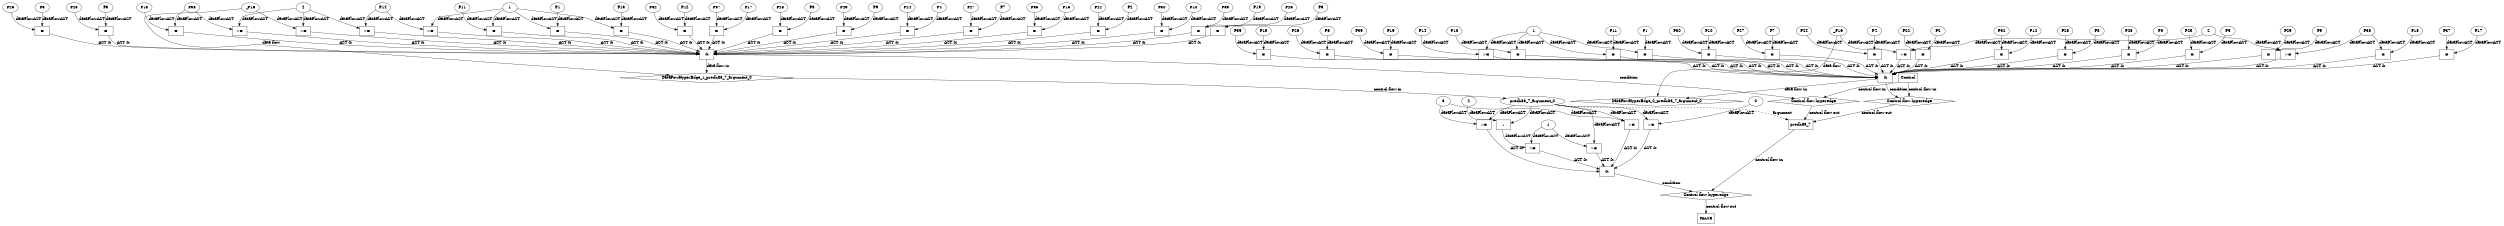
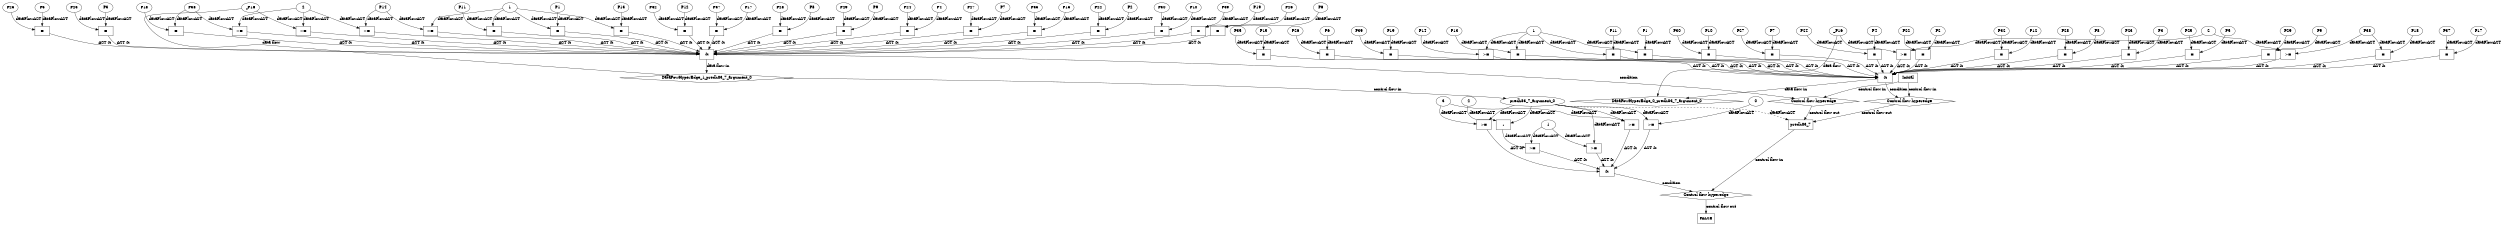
(1908, 78) -> (1908, 78)
(1782, 113) -> (1782, 113)
